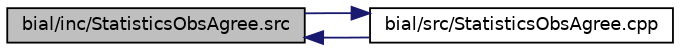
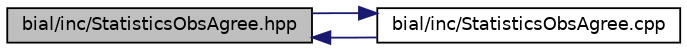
(156, 25) -> (160, 25)
(521, 25) -> (529, 25)
